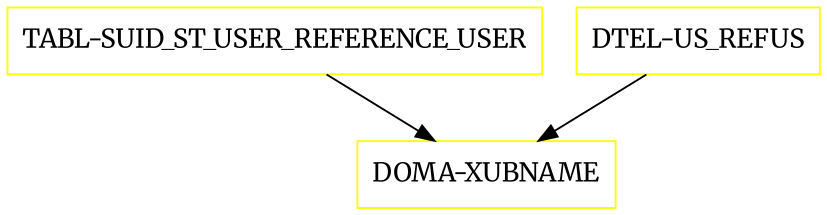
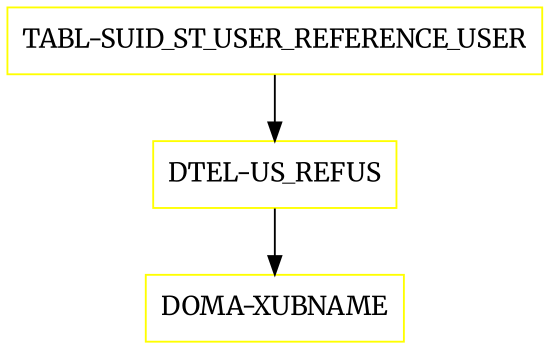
(373, 103) -> (275, 99)
